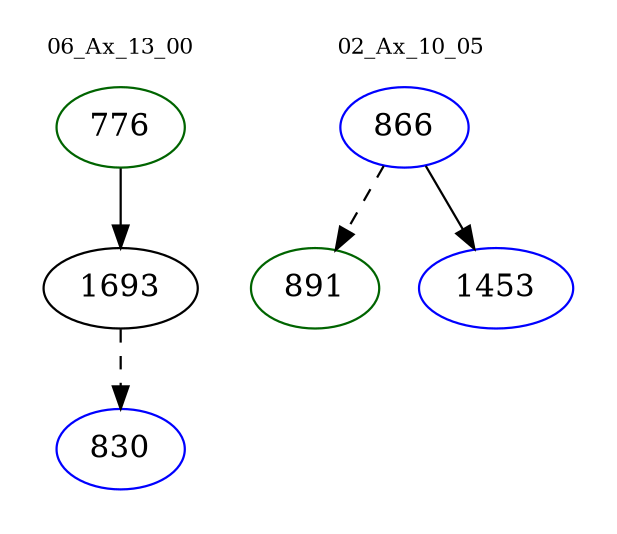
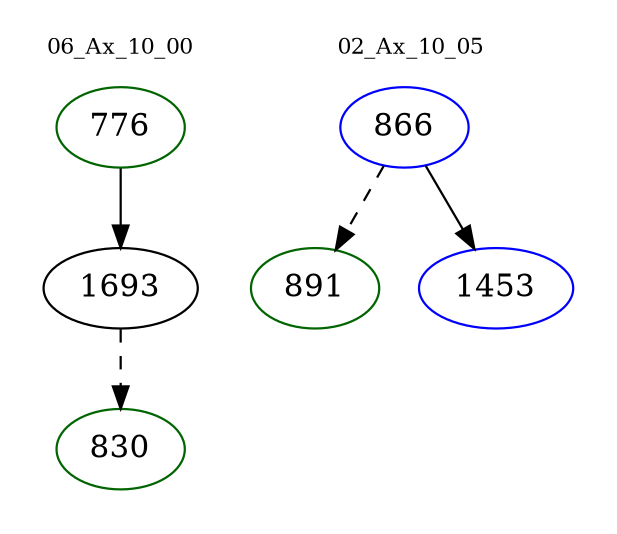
(121, 48) -> (121, 48)
(121, 449) -> (121, 449)
